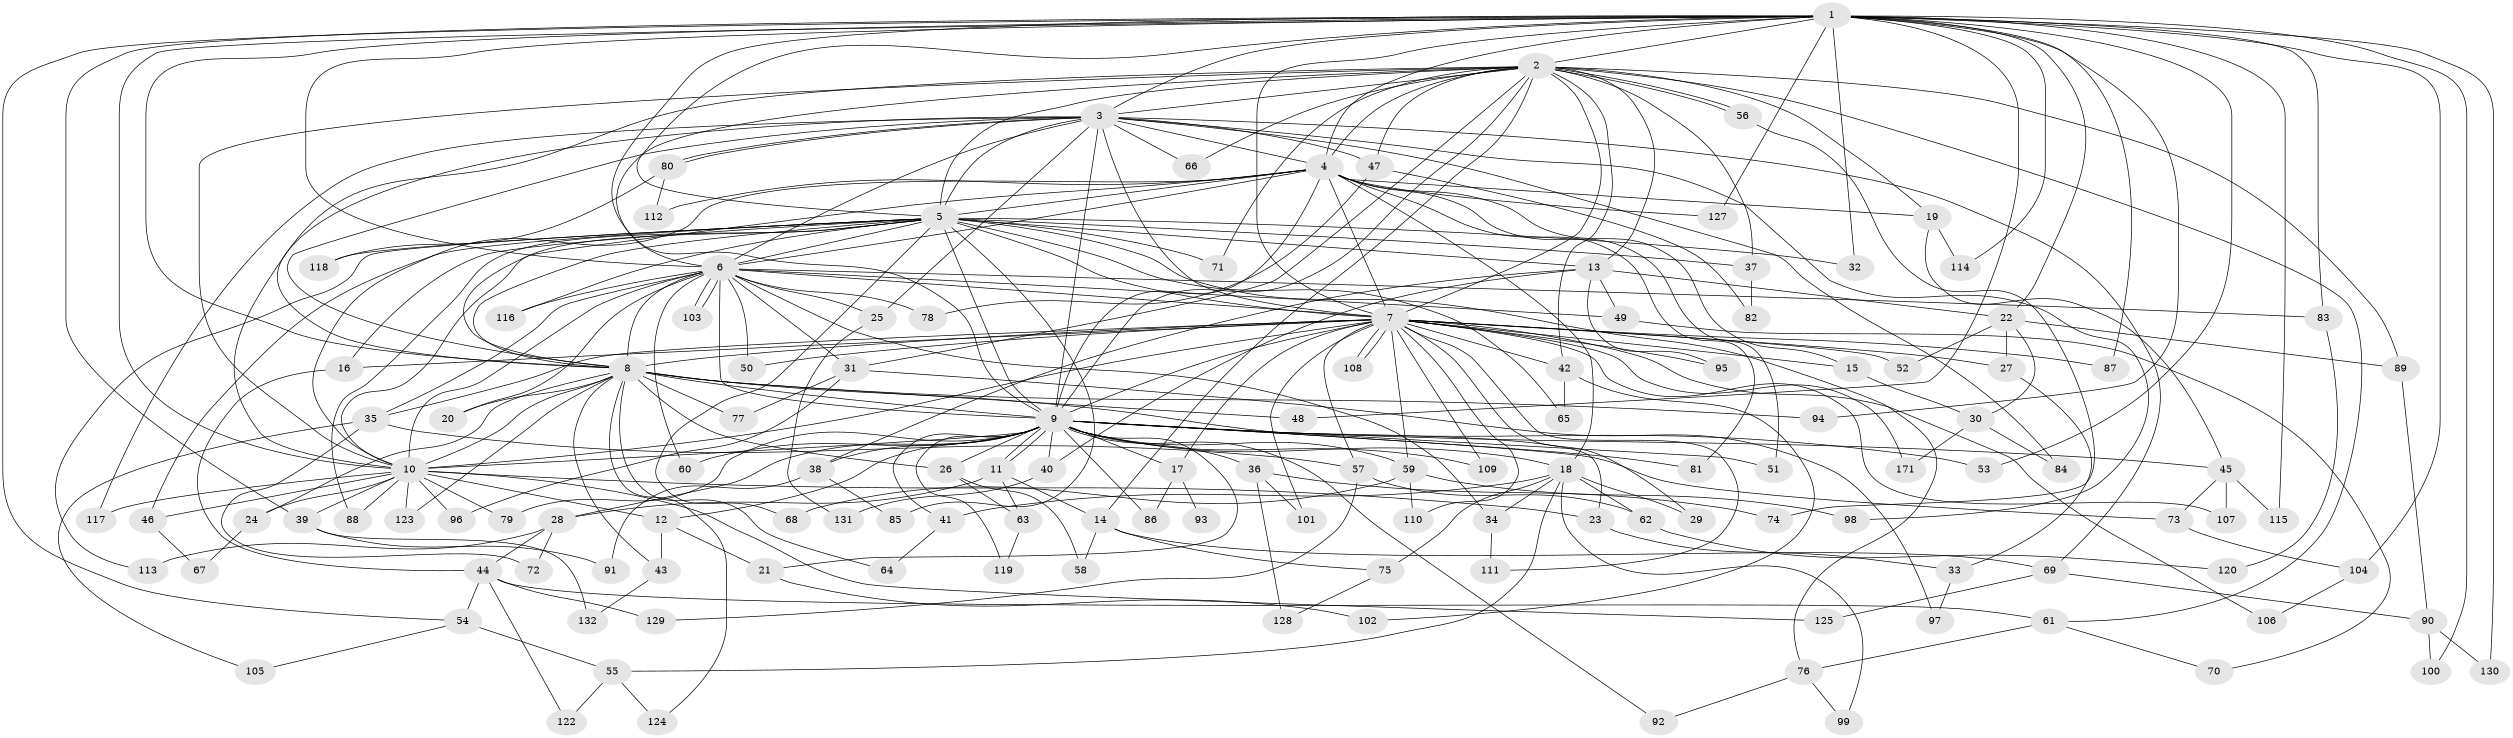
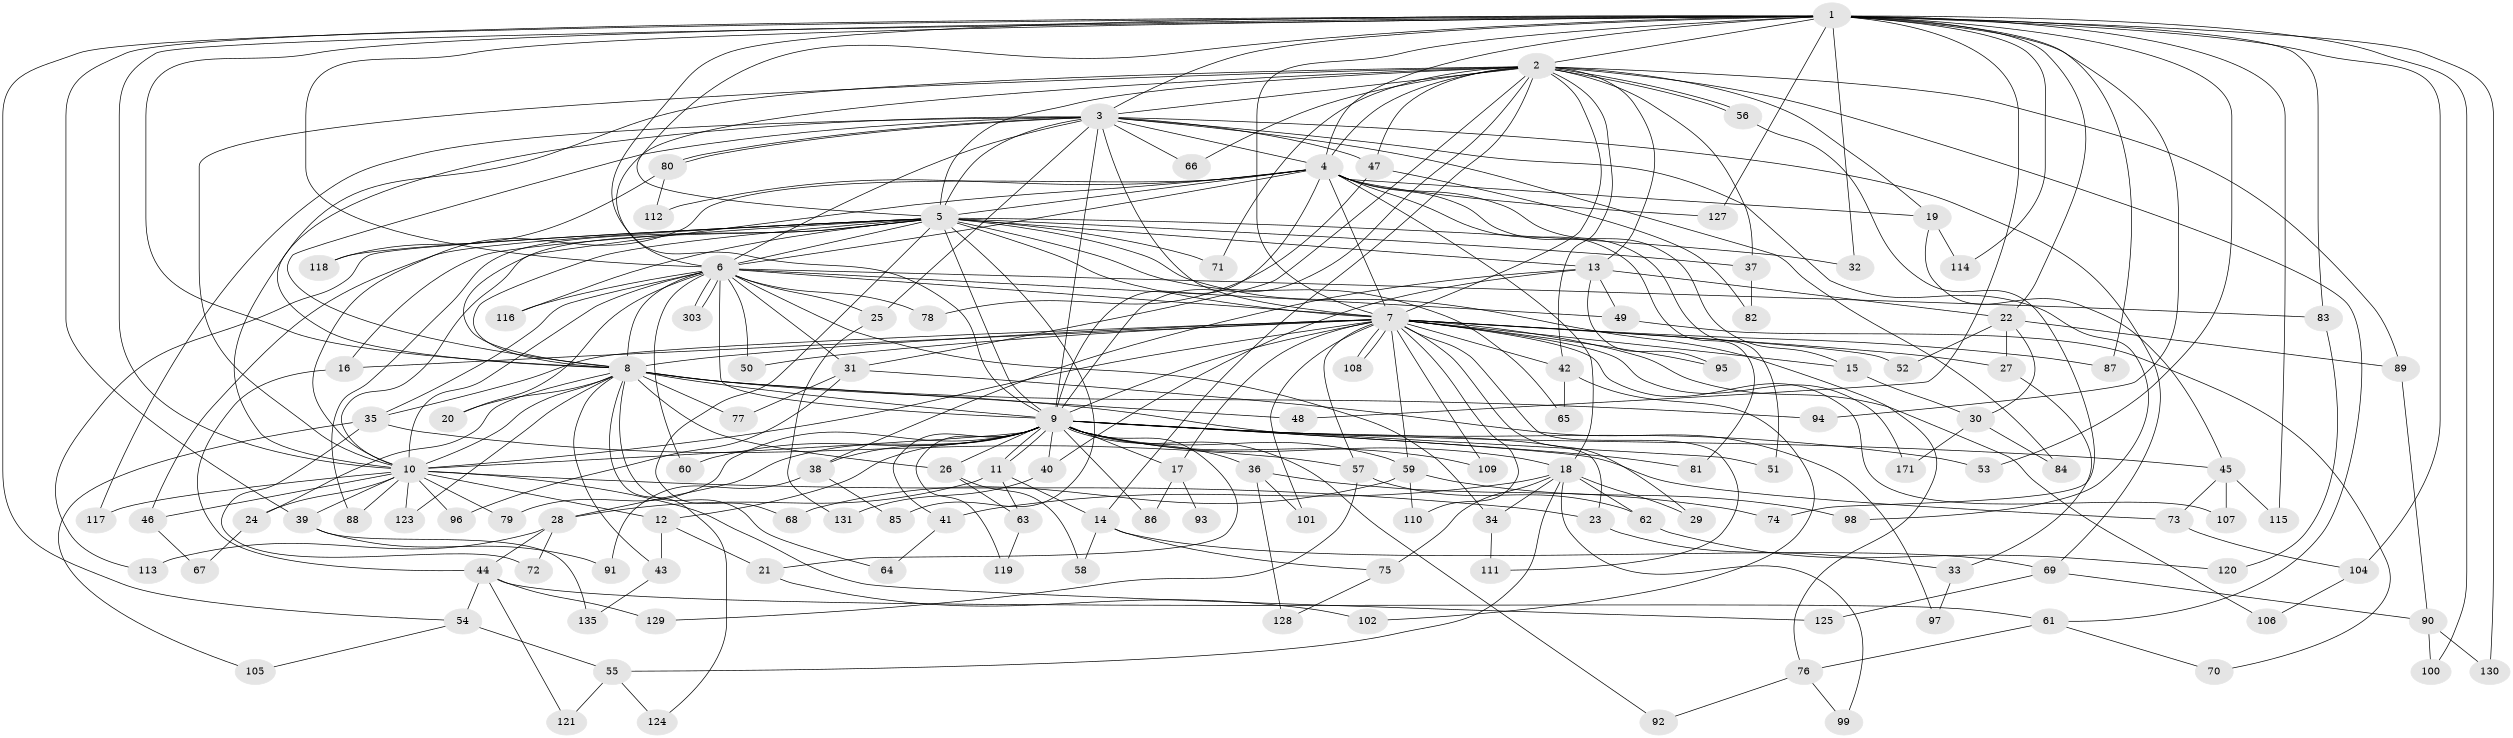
(692, 318) -> (692, 318)
(588, 621) -> (588, 621)
(567, 722) -> (567, 722)
